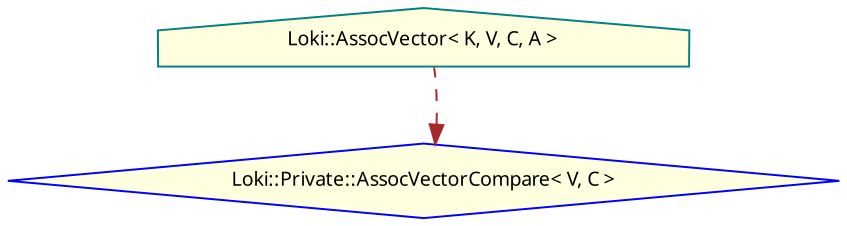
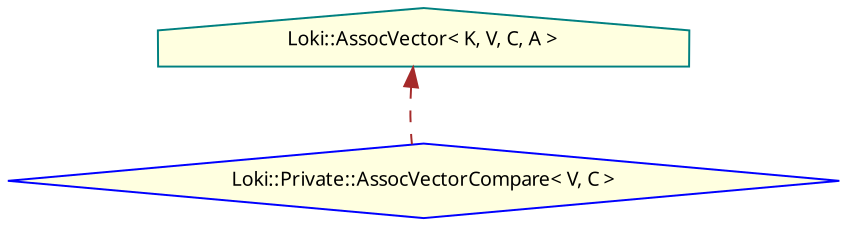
(437, 96) -> (410, 116)
